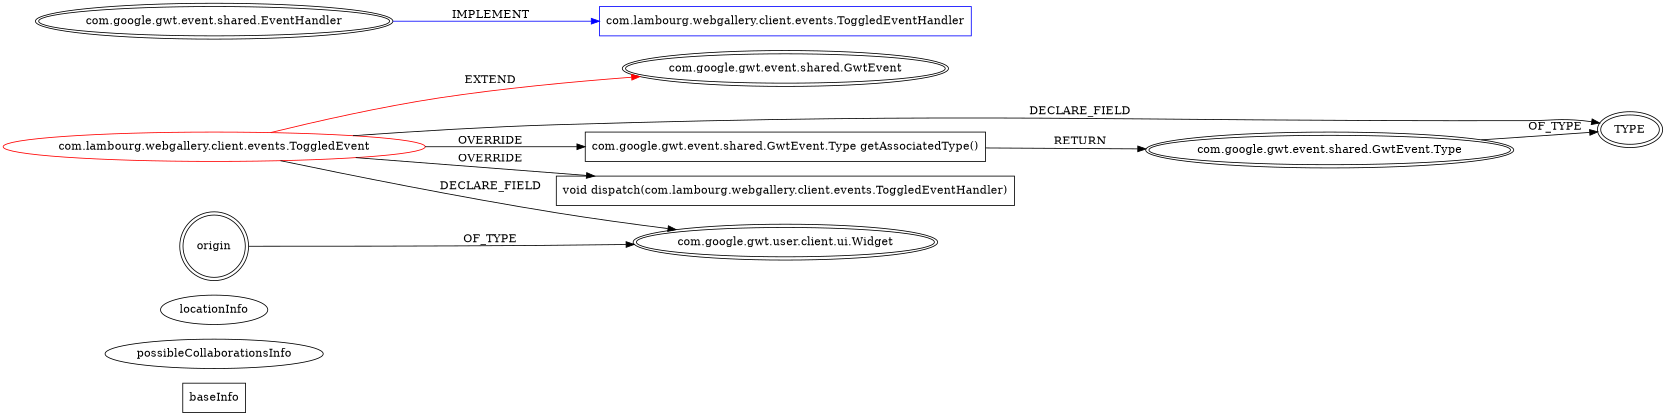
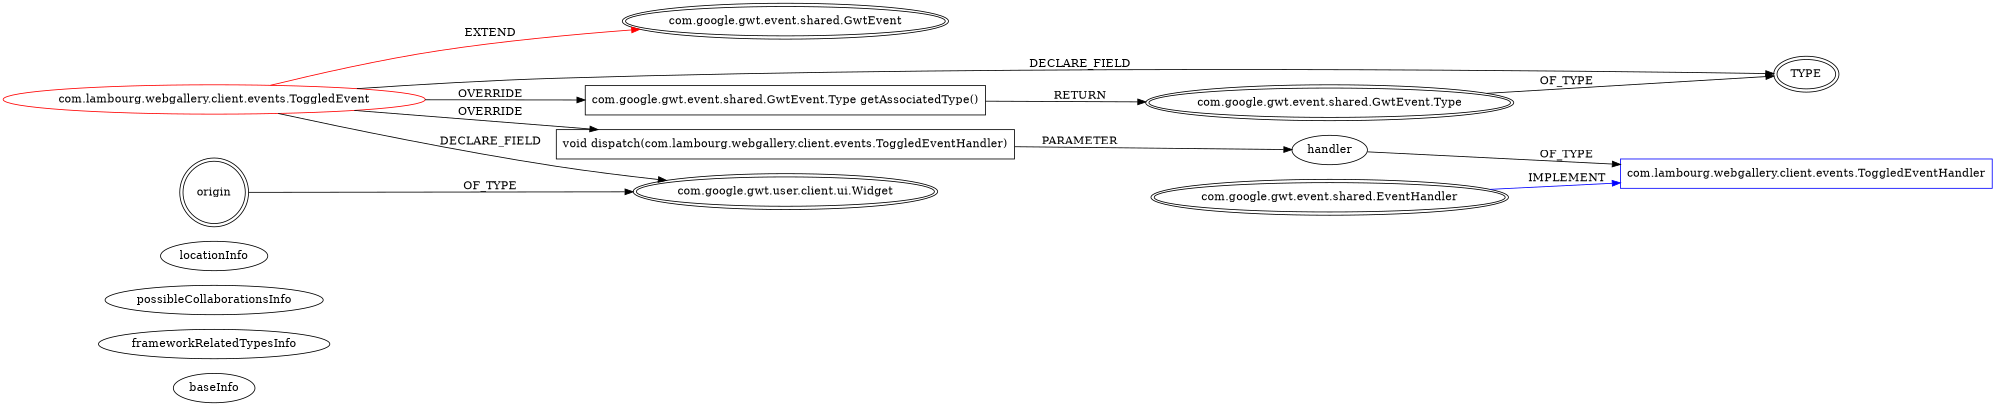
none -> (1330, 150)
none -> (214, 344)
(214, 398) -> (214, 388)
